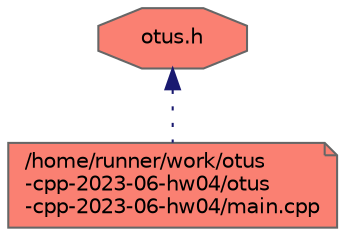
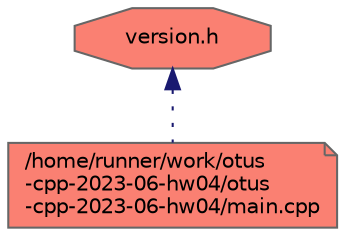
(173, 38) -> (173, 38)
